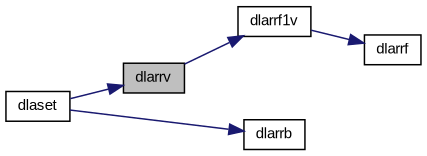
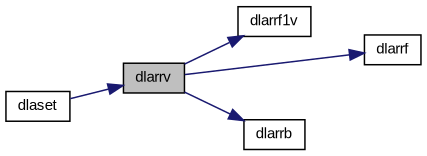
(330, 35) -> (267, 65)
(149, 120) -> (207, 103)
